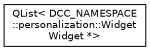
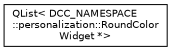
(75, 25) -> (86, 25)
